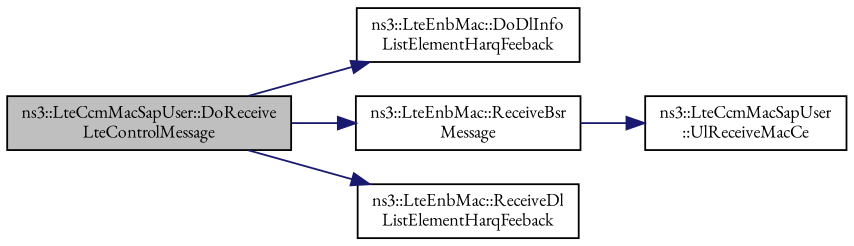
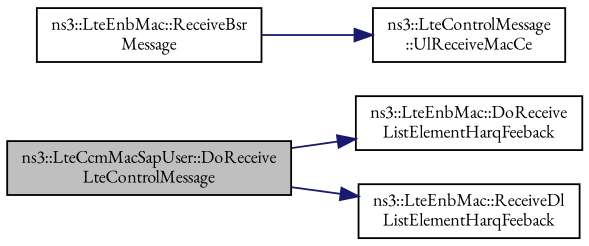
(468, 35) -> (469, 123)
(315, 123) -> none
(746, 123) -> (469, 35)
